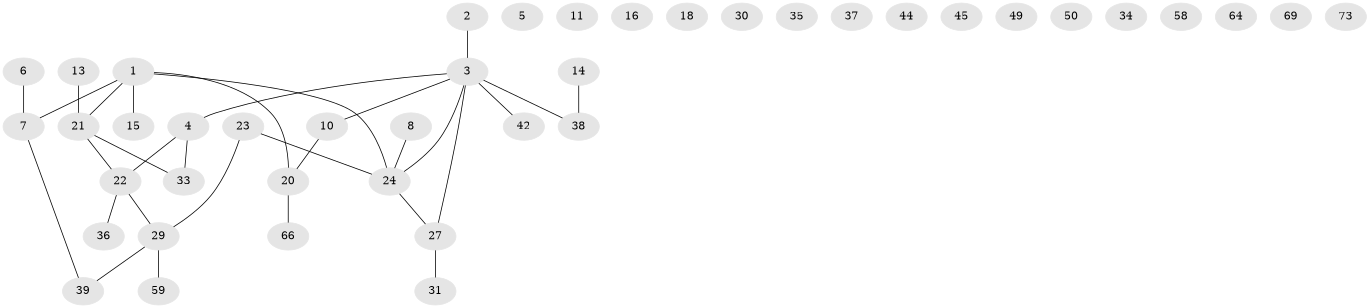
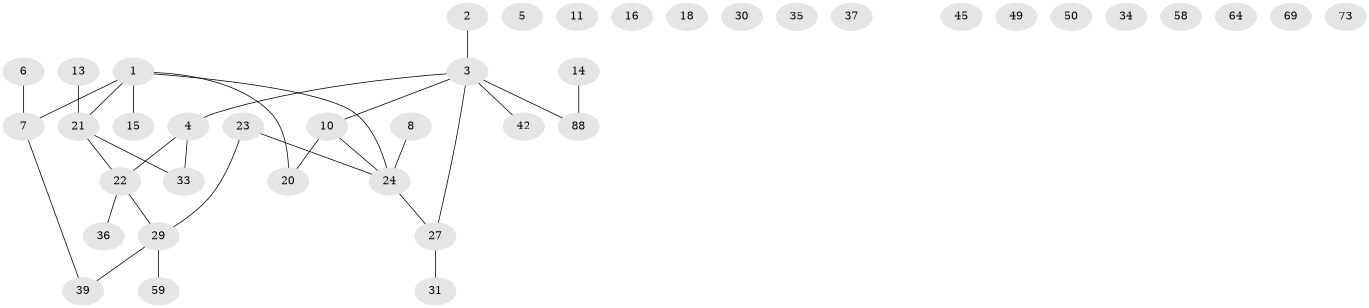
(907, 17) -> none
(579, 127) -> (579, 127)
(442, 134) -> (358, 154)
(288, 236) -> none
